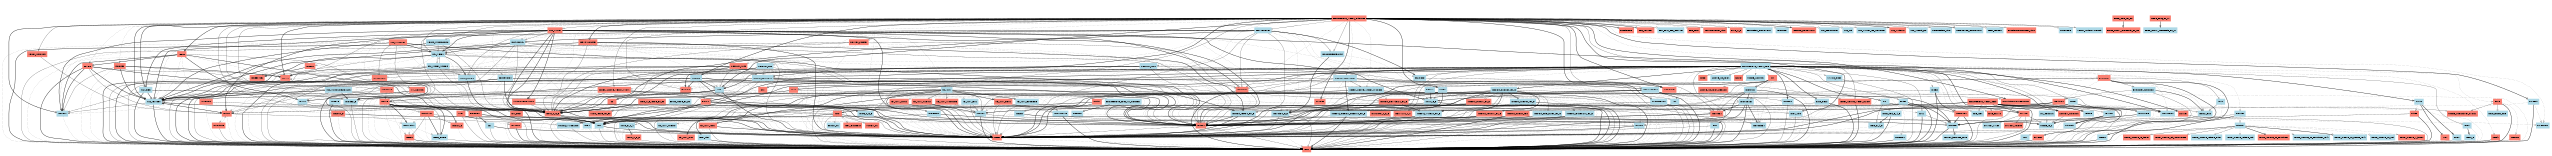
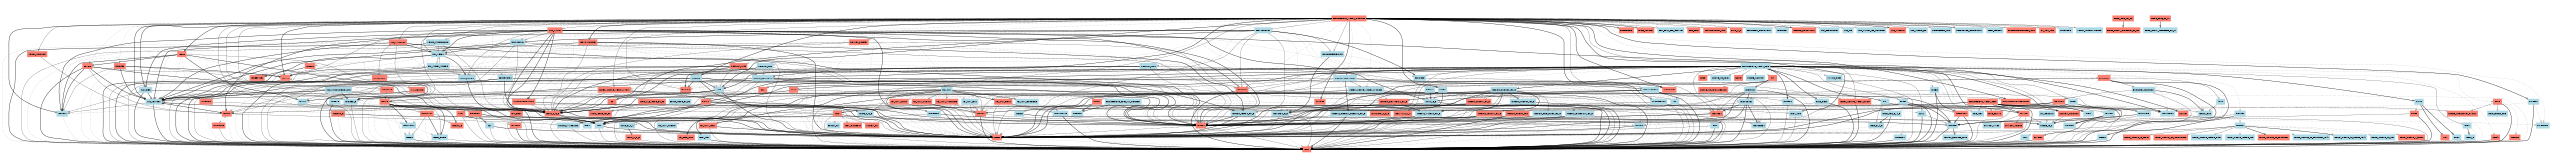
none -> (863, 21)
(1646, 30) -> (1646, 30)
none -> (2047, 30)
(470, 101) -> none
(787, 111) -> (1088, 107)
(981, 114) -> (981, 114)
(2089, 114) -> (2089, 114)
(409, 137) -> (409, 137)
(686, 137) -> (686, 137)
